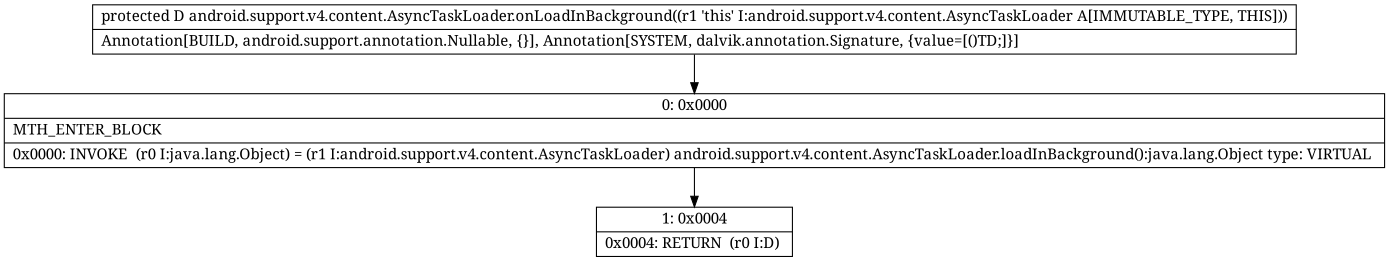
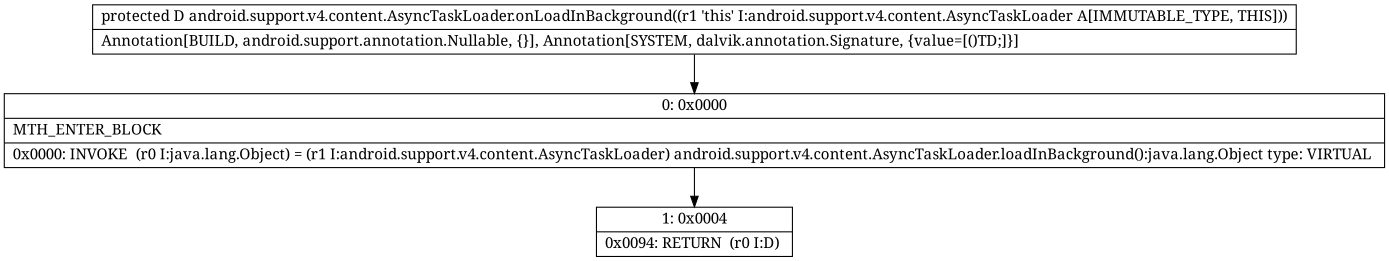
(694, 244) -> (694, 244)
